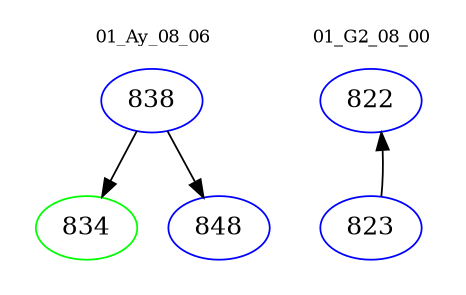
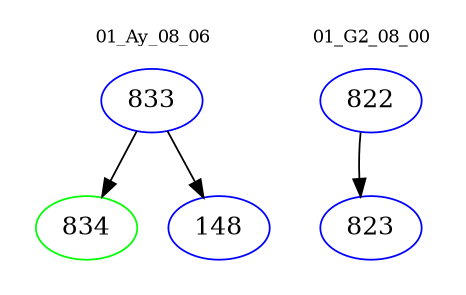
(152, 101) -> (152, 101)
(383, 173) -> (359, 155)
(219, 228) -> (219, 228)
